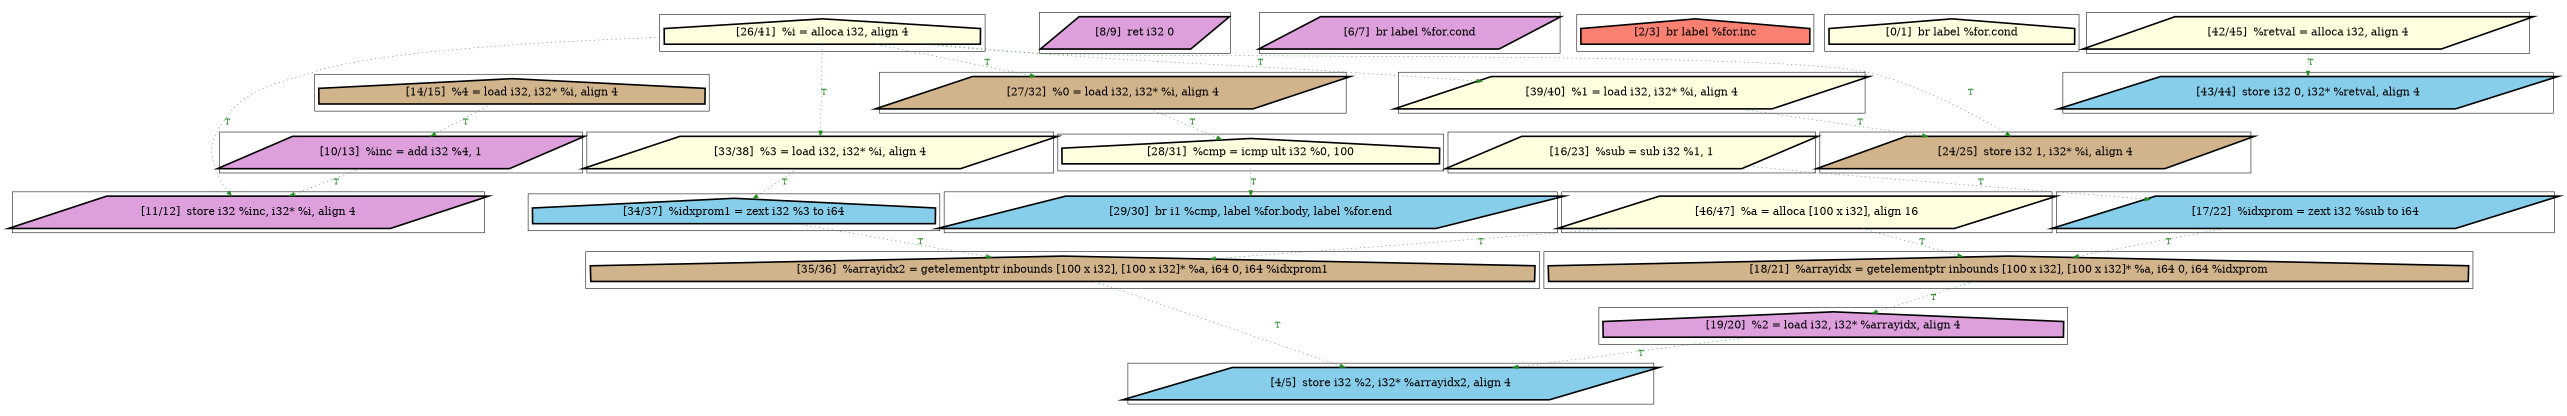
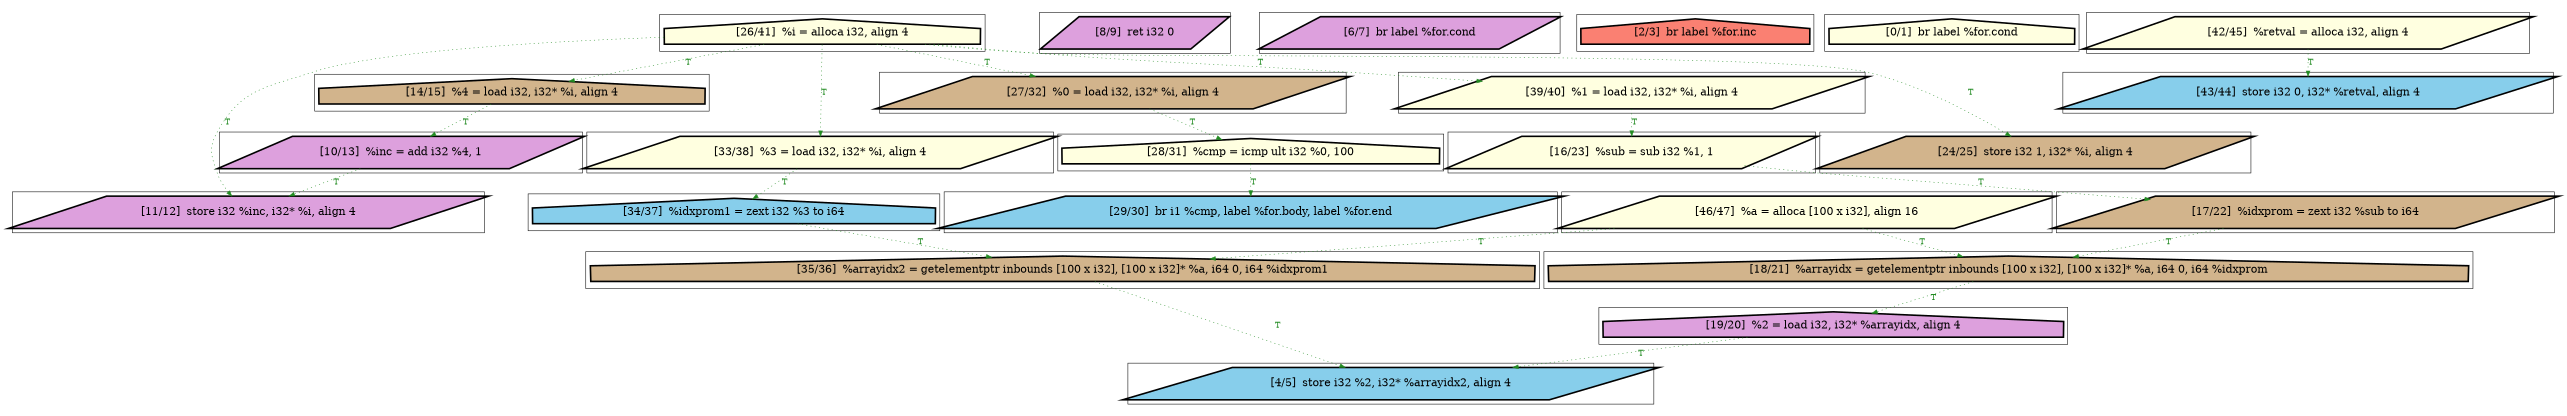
none -> (669, 62)
(1831, 122) -> (1632, 120)
(2305, 212) -> (2305, 212)
